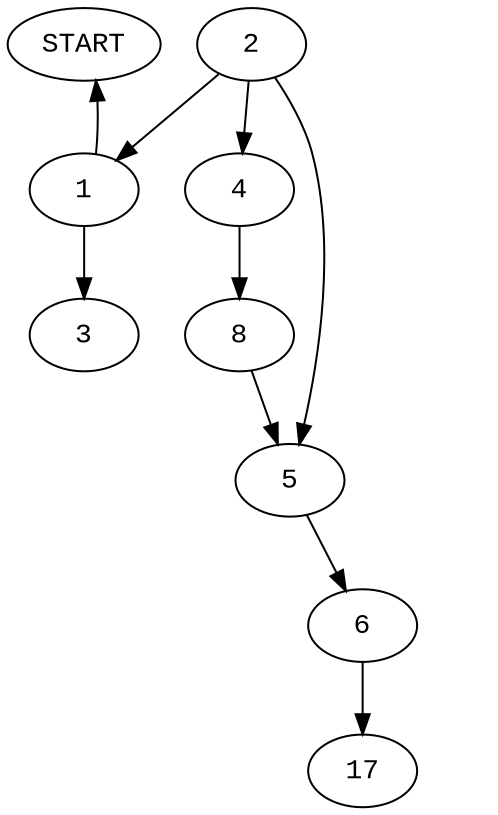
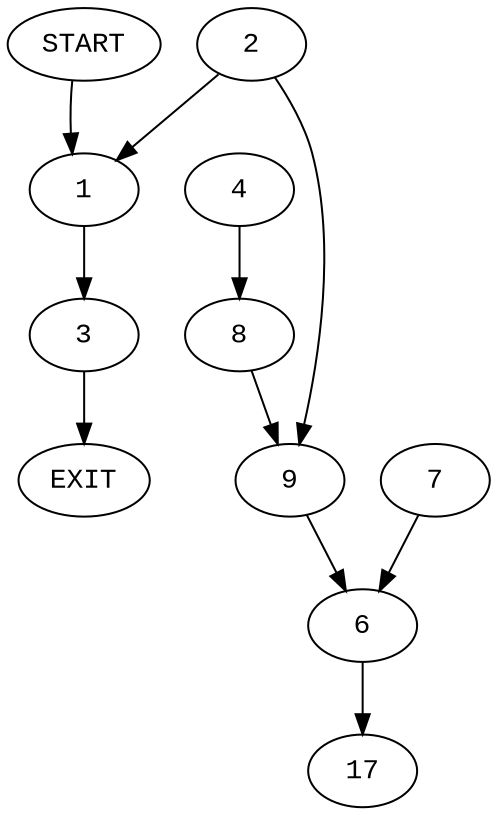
(246, 107) -> none
(98, 128) -> (71, 107)
none -> (84, 480)
(290, 480) -> (290, 480)
none -> (435, 480)
